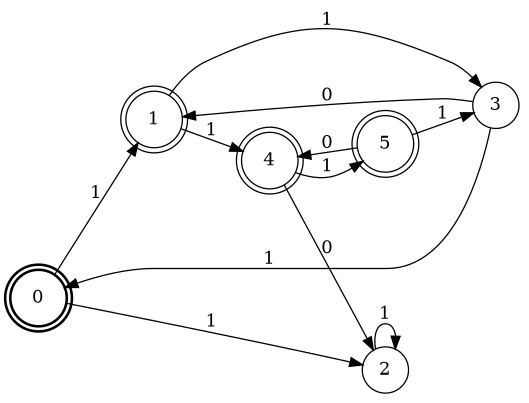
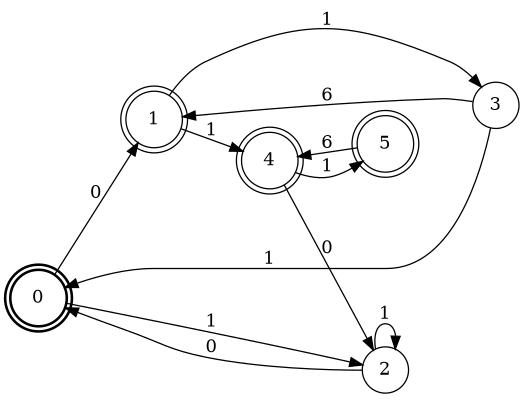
(328, 96) -> (328, 96)
(437, 126) -> none
(328, 143) -> (328, 143)
(96, 193) -> (96, 193)
none -> (216, 359)
